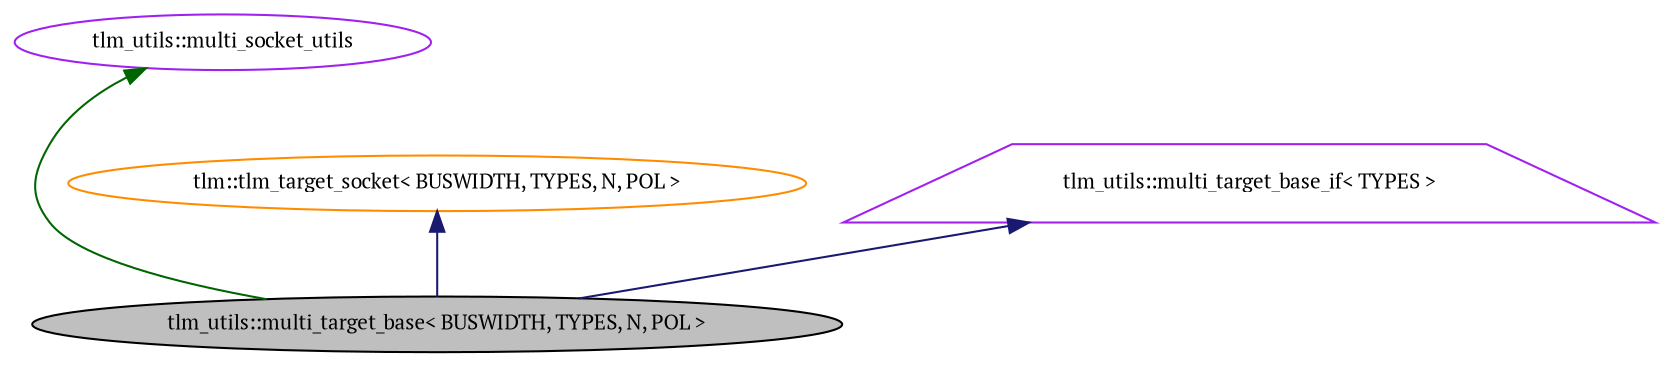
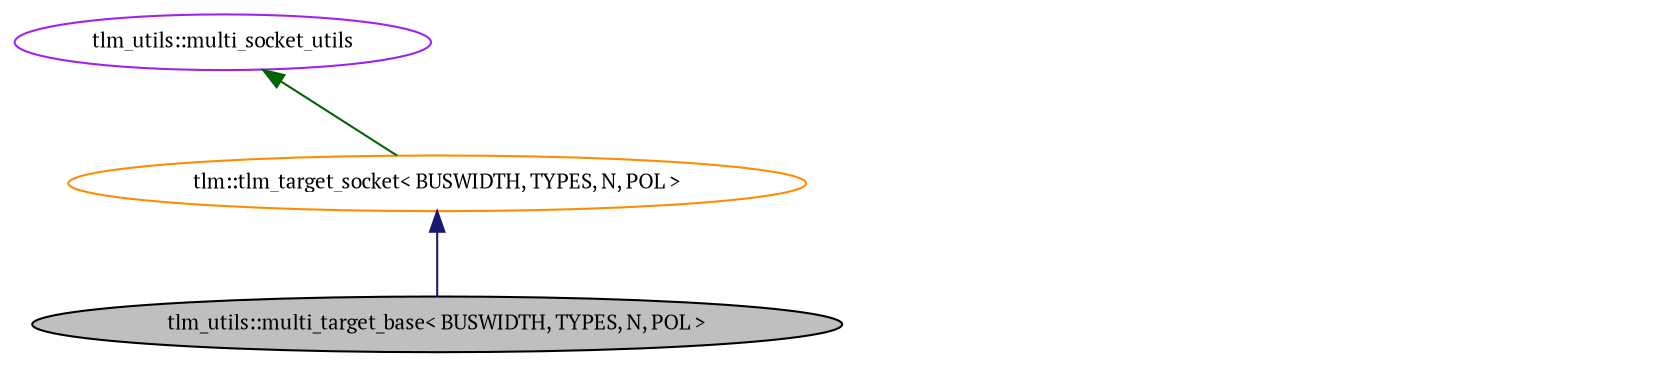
(1249, 183) -> none
(66, 237) -> (339, 119)
